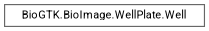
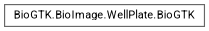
(105, 16) -> (105, 16)
